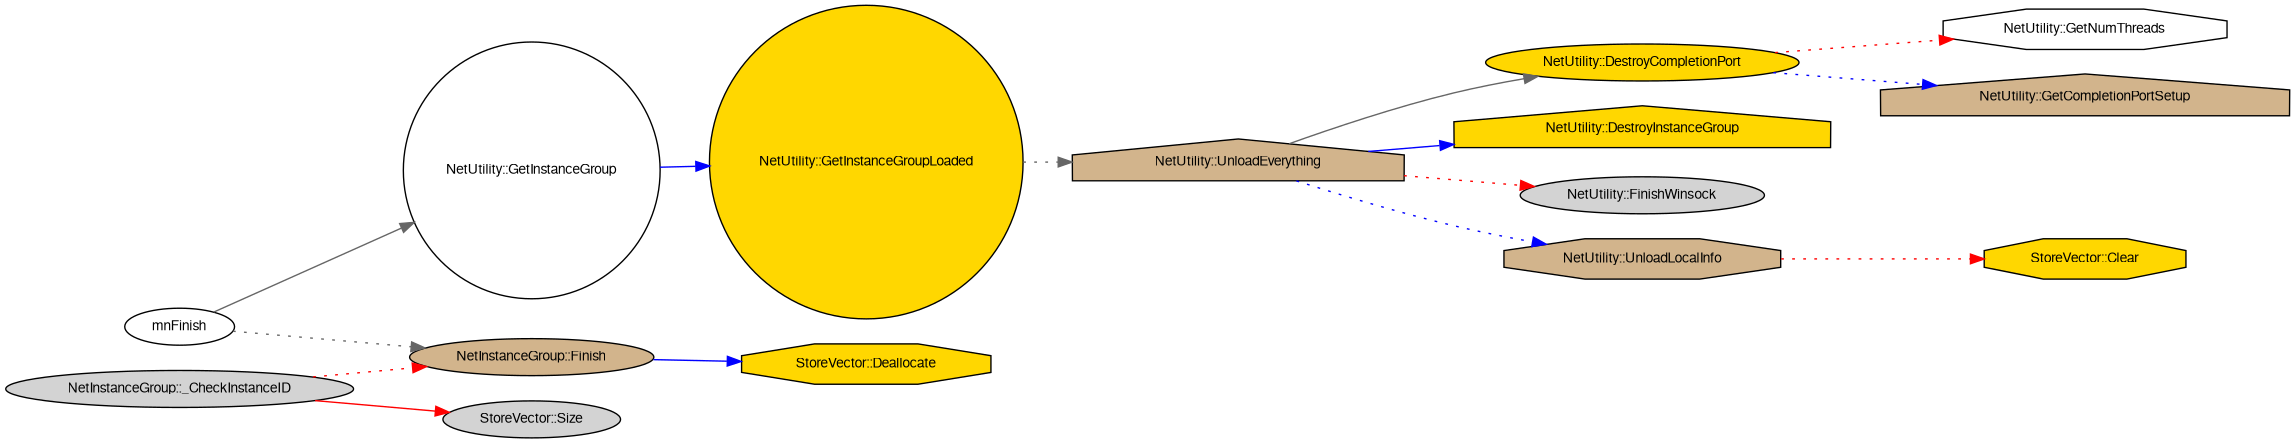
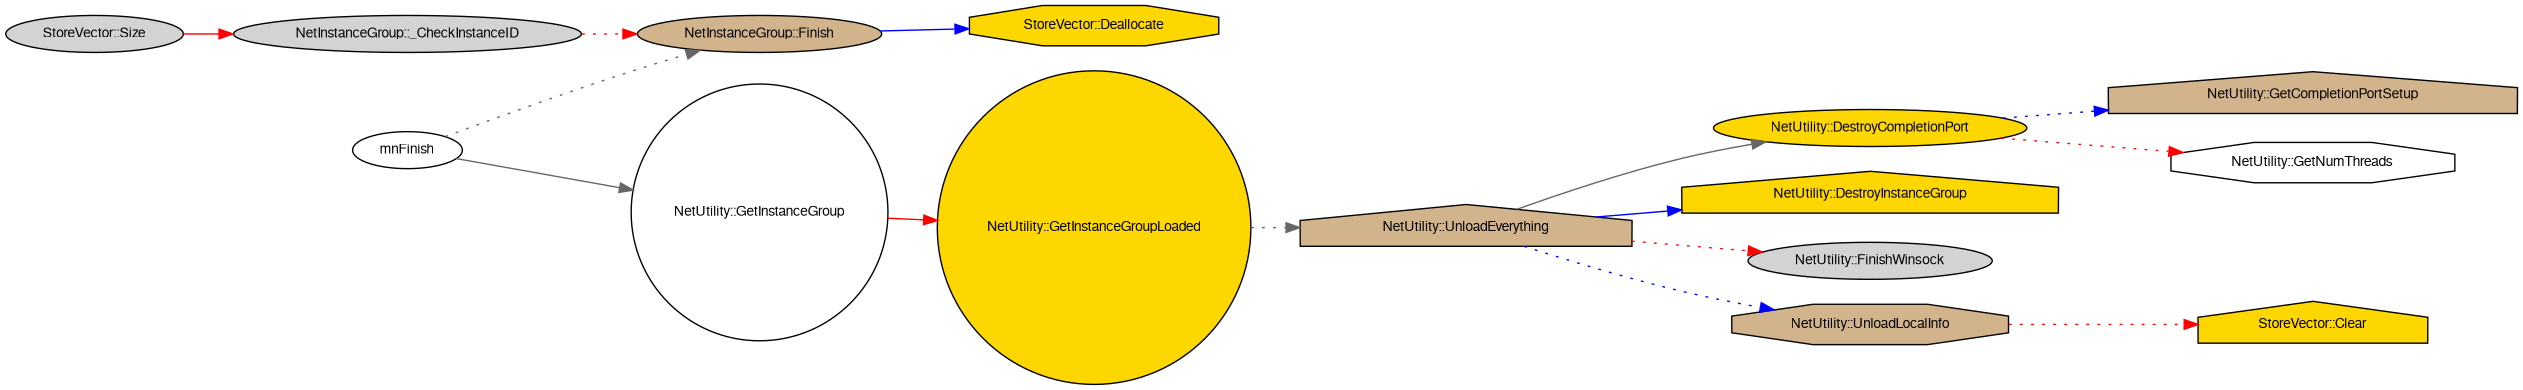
(678, 167) -> (906, 219)
(2085, 259) -> (2313, 324)
(375, 406) -> (201, 34)
